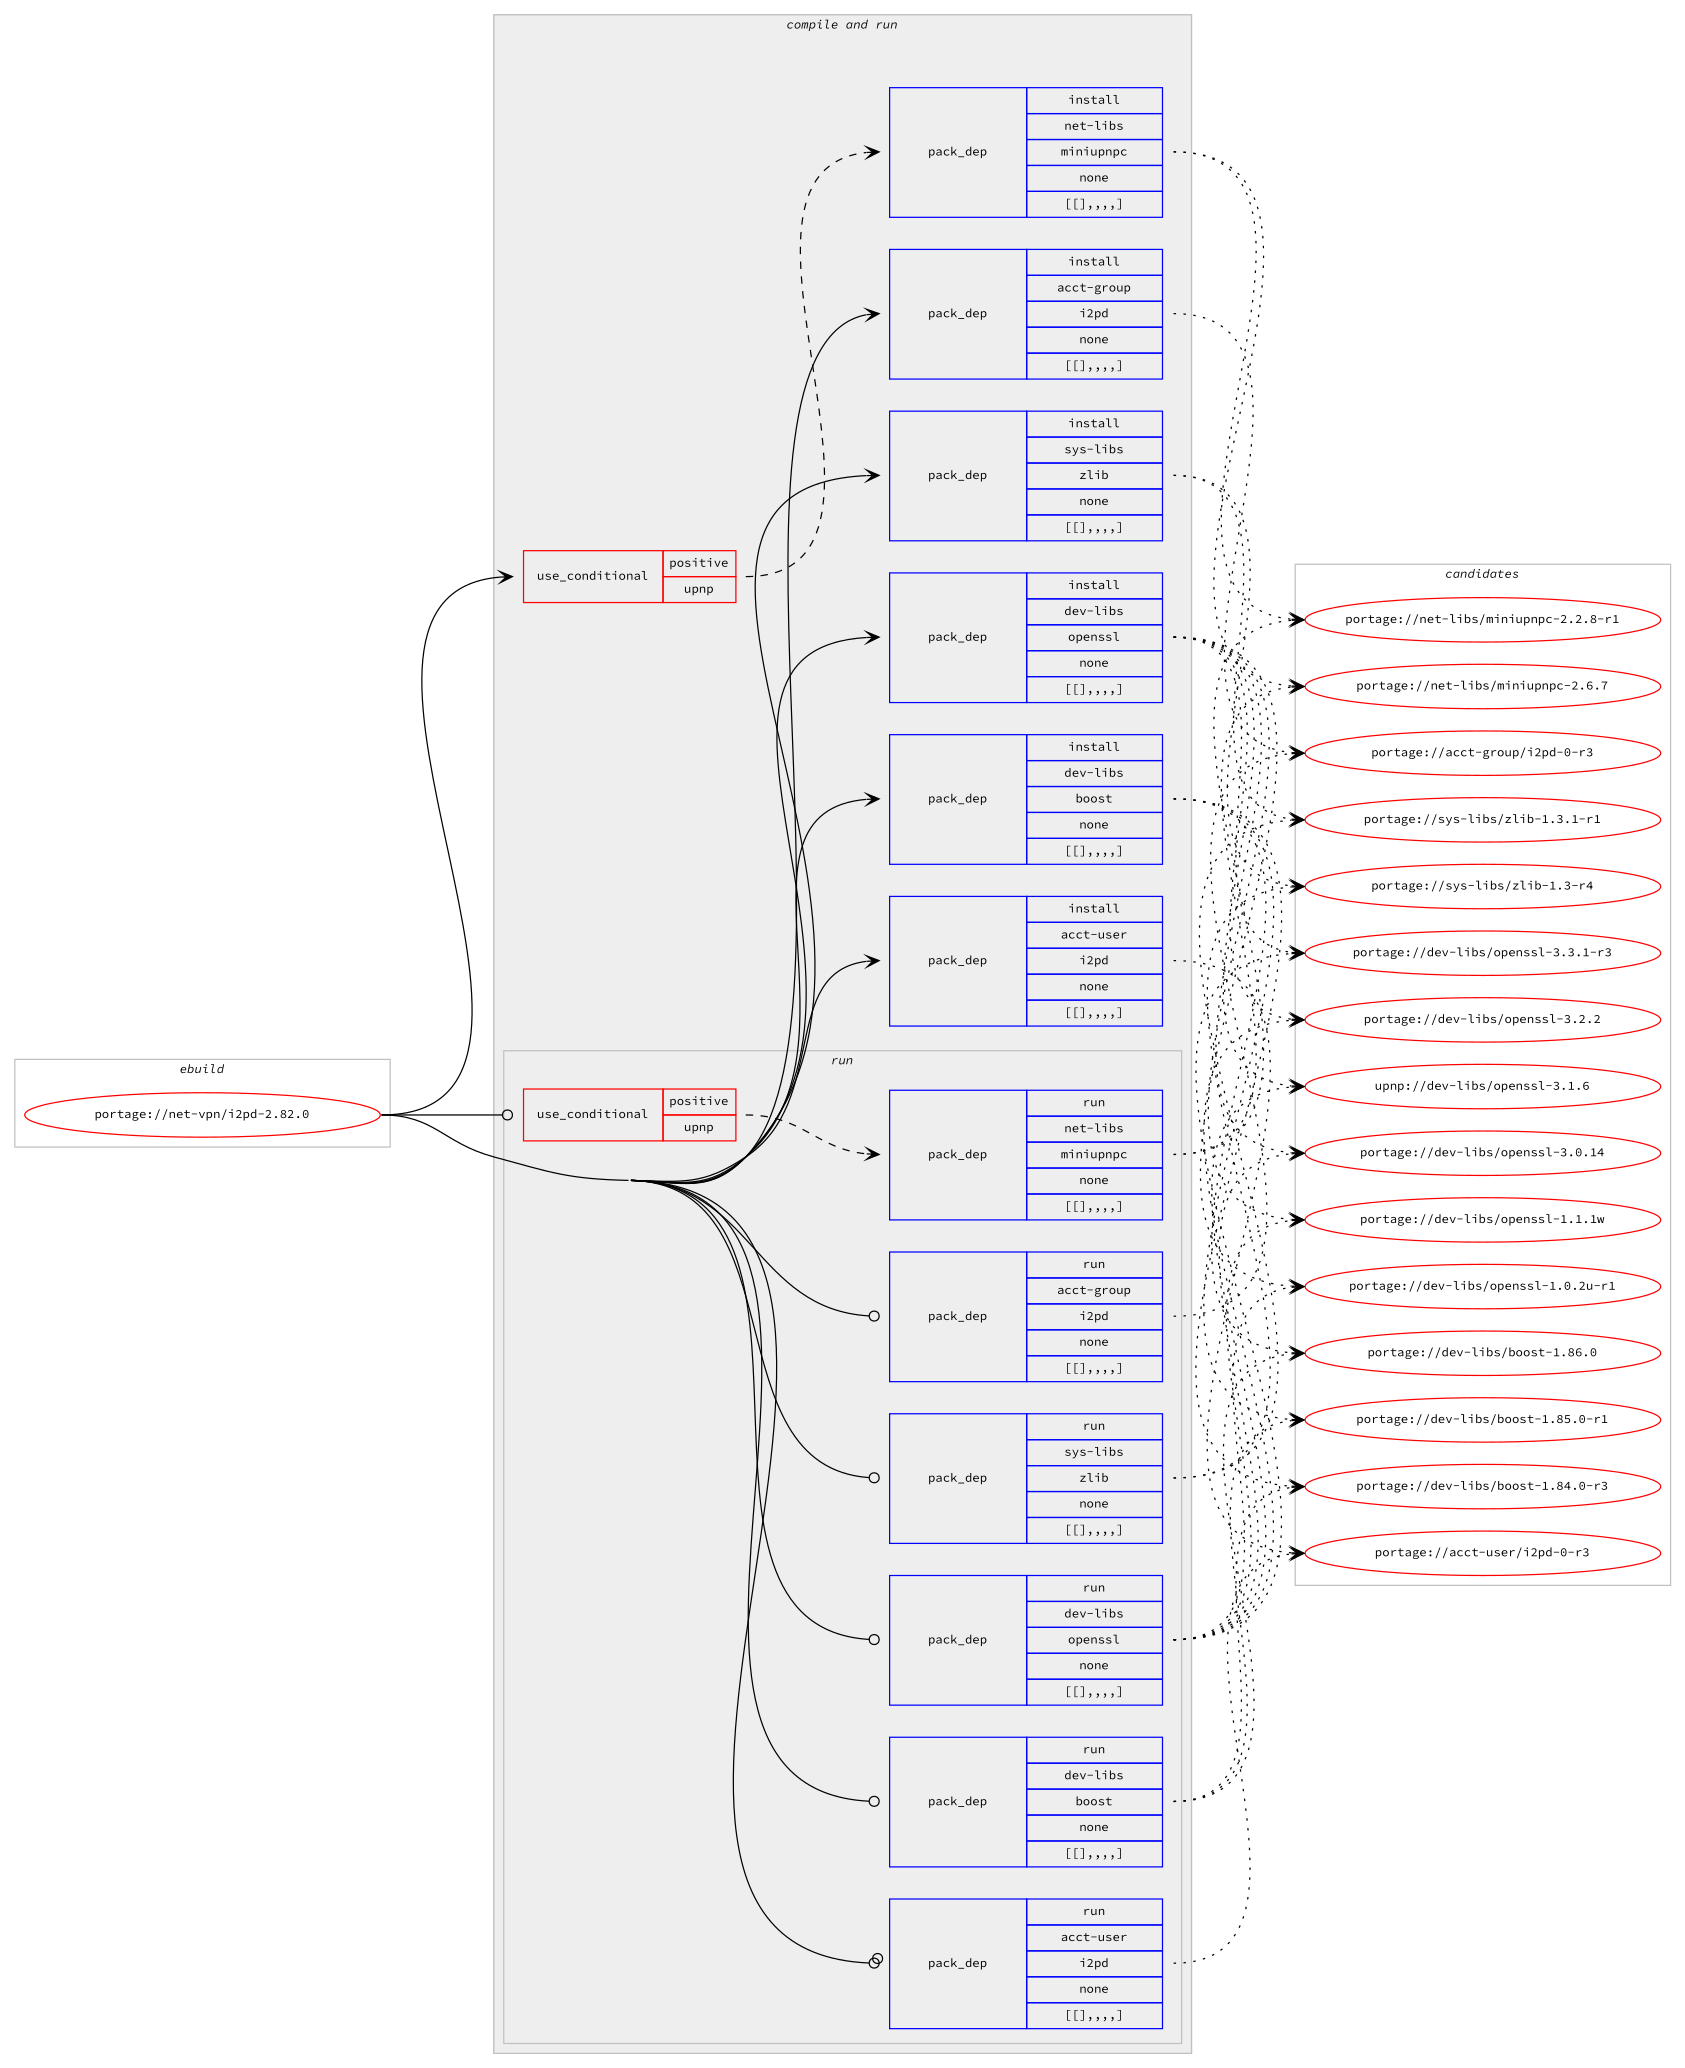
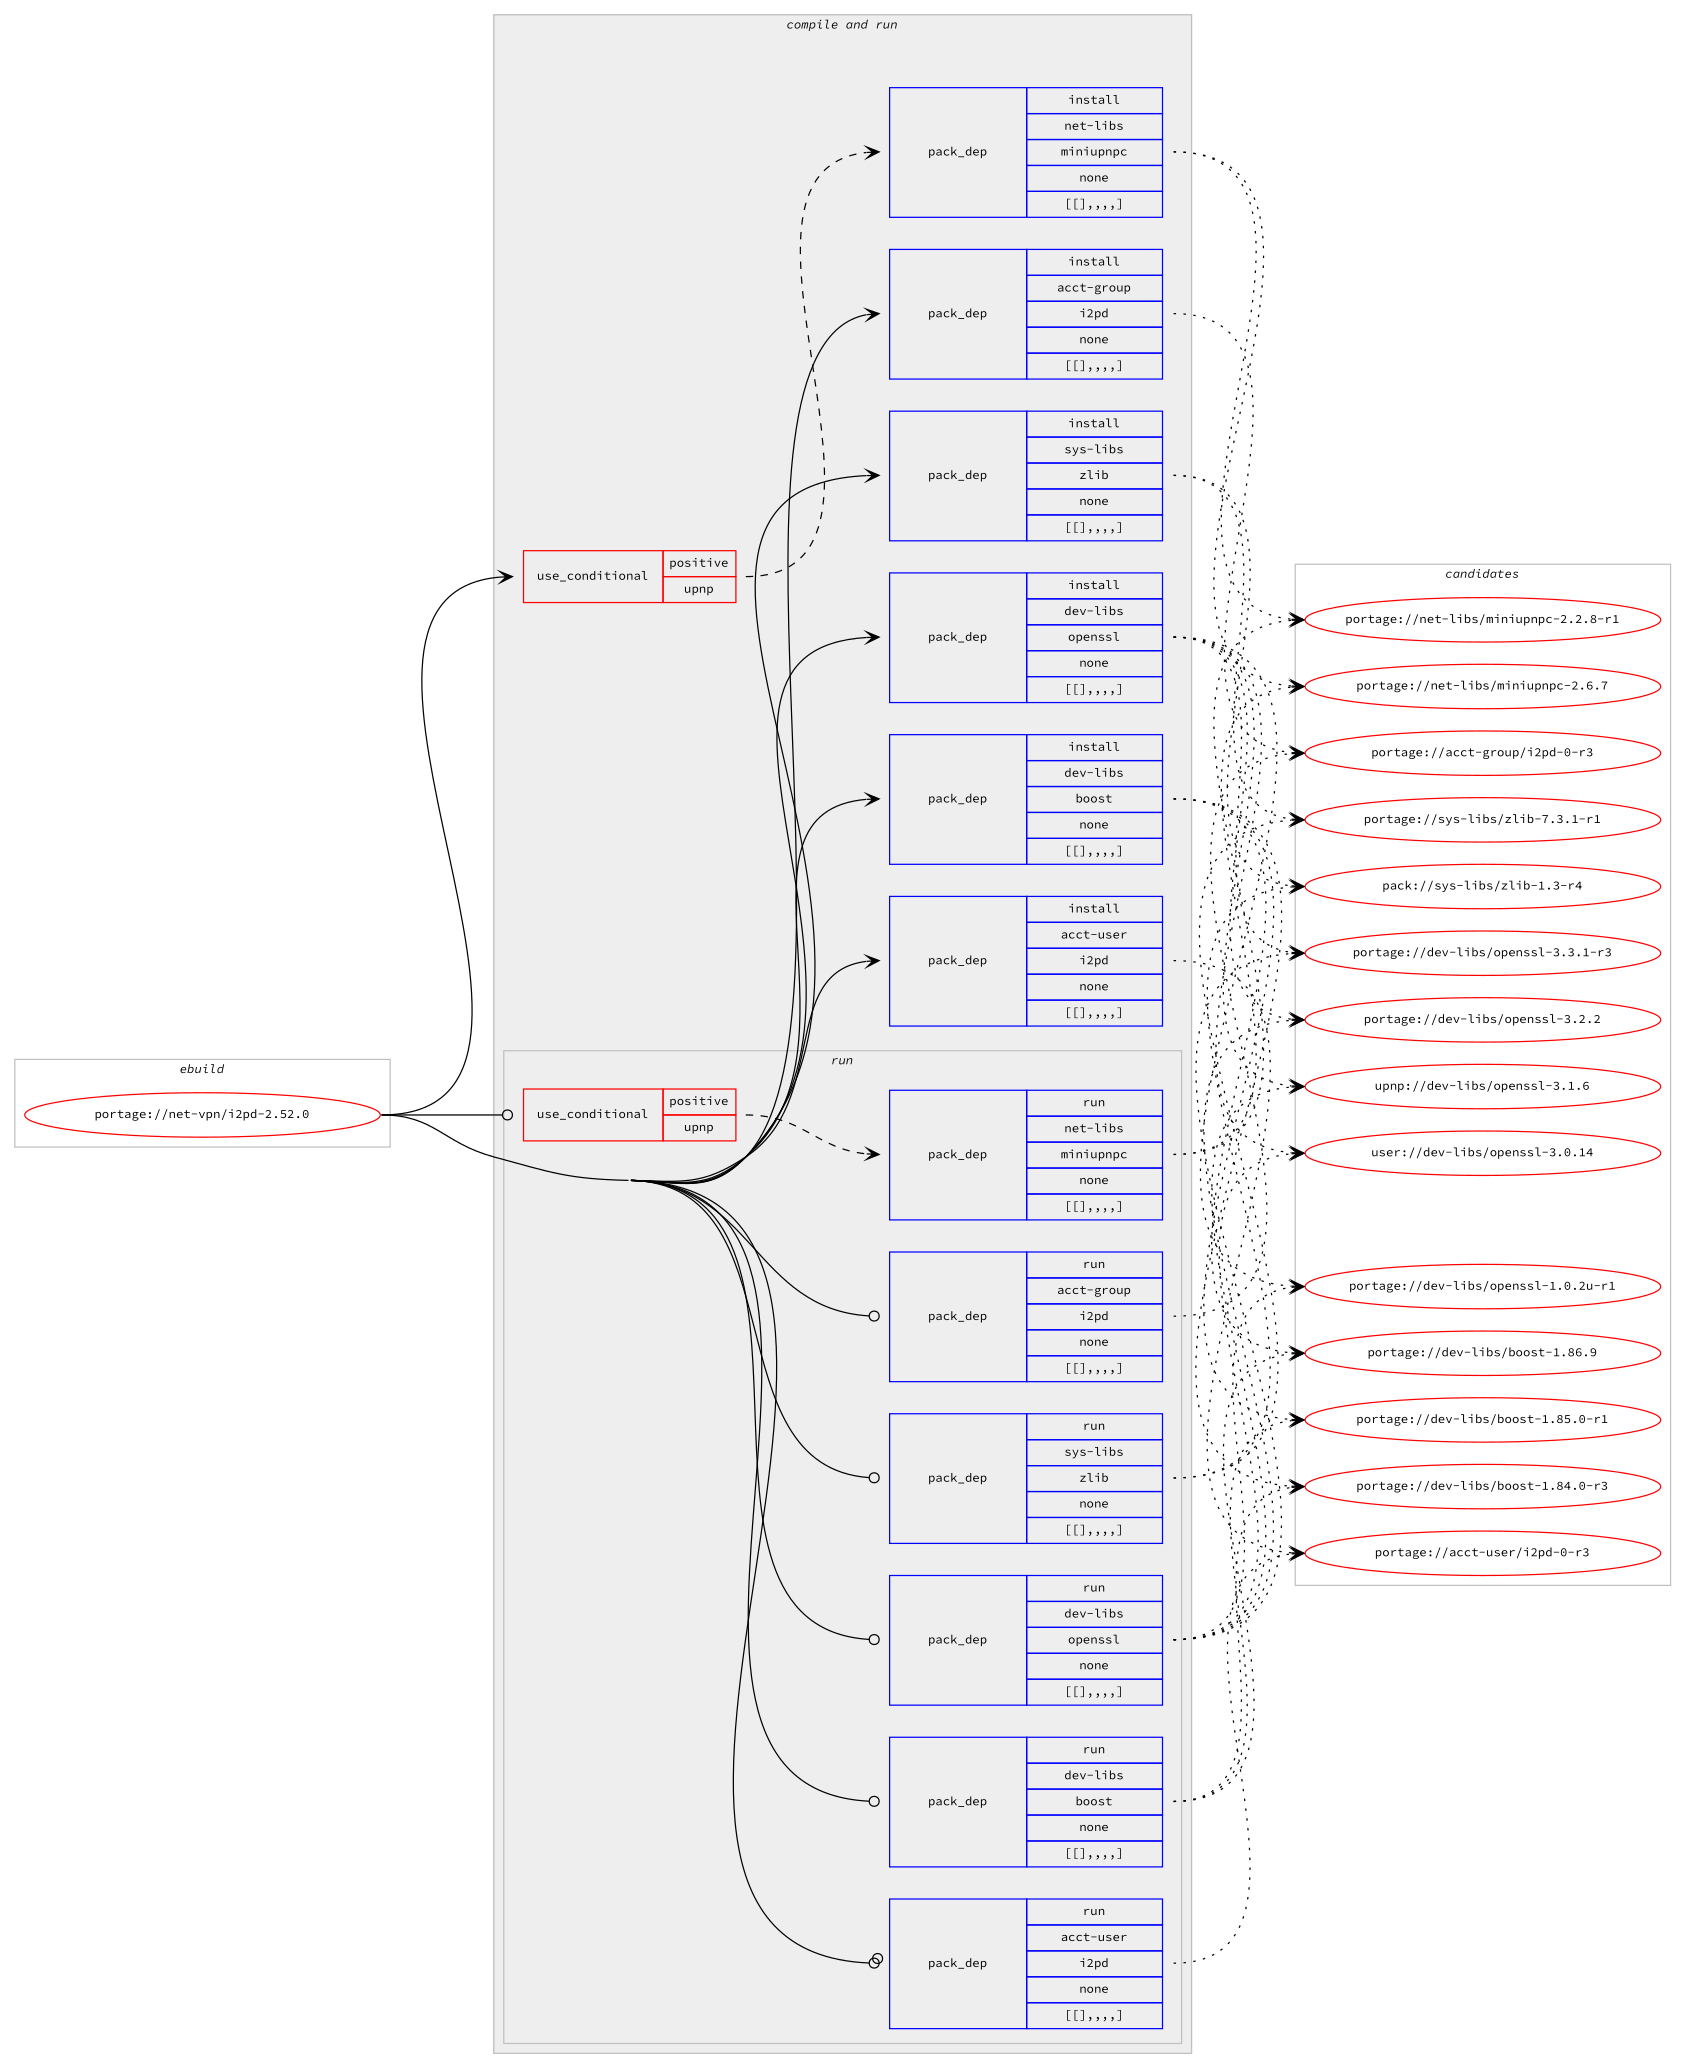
(1483, 820) -> (1483, 820)
(1483, 887) -> (1483, 887)
(202, 1115) -> (202, 1115)
(1483, 1153) -> (1483, 1153)
(1483, 1220) -> none
(1483, 1353) -> (1483, 1353)
